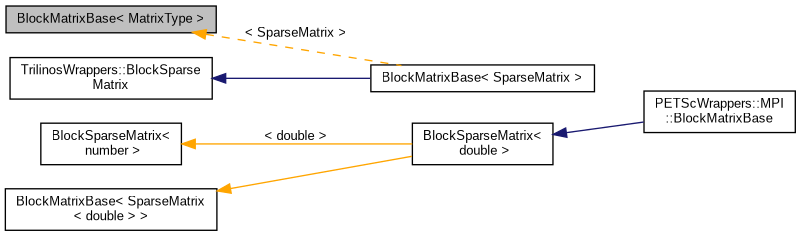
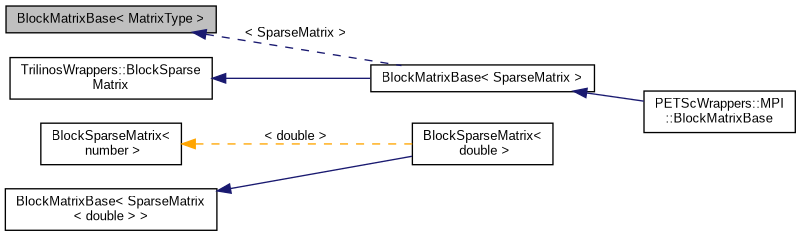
(304, 50) -> (304, 50)
(605, 127) -> (615, 97)
(304, 144) -> (304, 144)
(321, 172) -> (321, 172)
